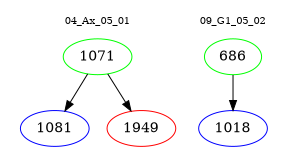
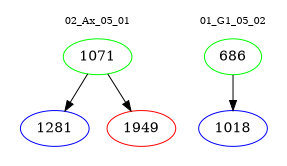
(98, 21) -> (98, 21)
(233, 21) -> (233, 21)
(55, 128) -> (55, 128)
